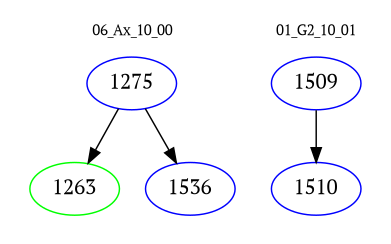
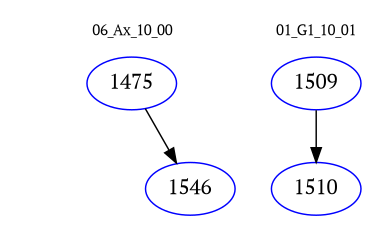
(316, 31) -> (316, 31)
(132, 83) -> (132, 83)
(75, 189) -> none
(190, 189) -> (190, 189)
